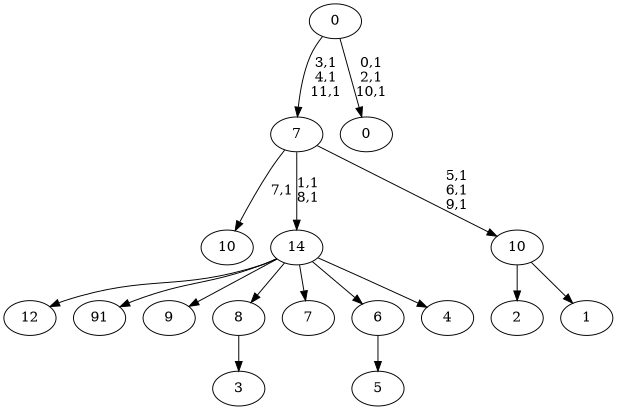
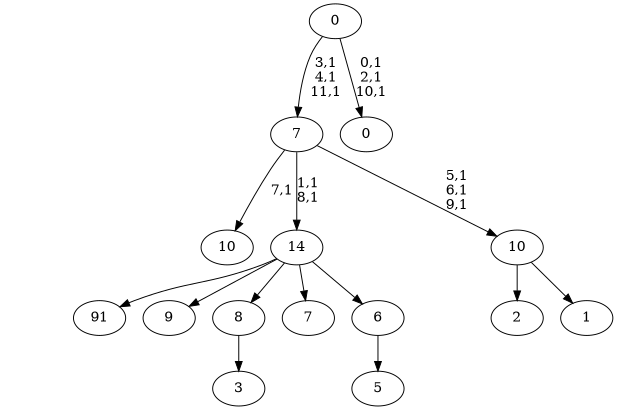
(30, 318) -> none
(448, 318) -> none
